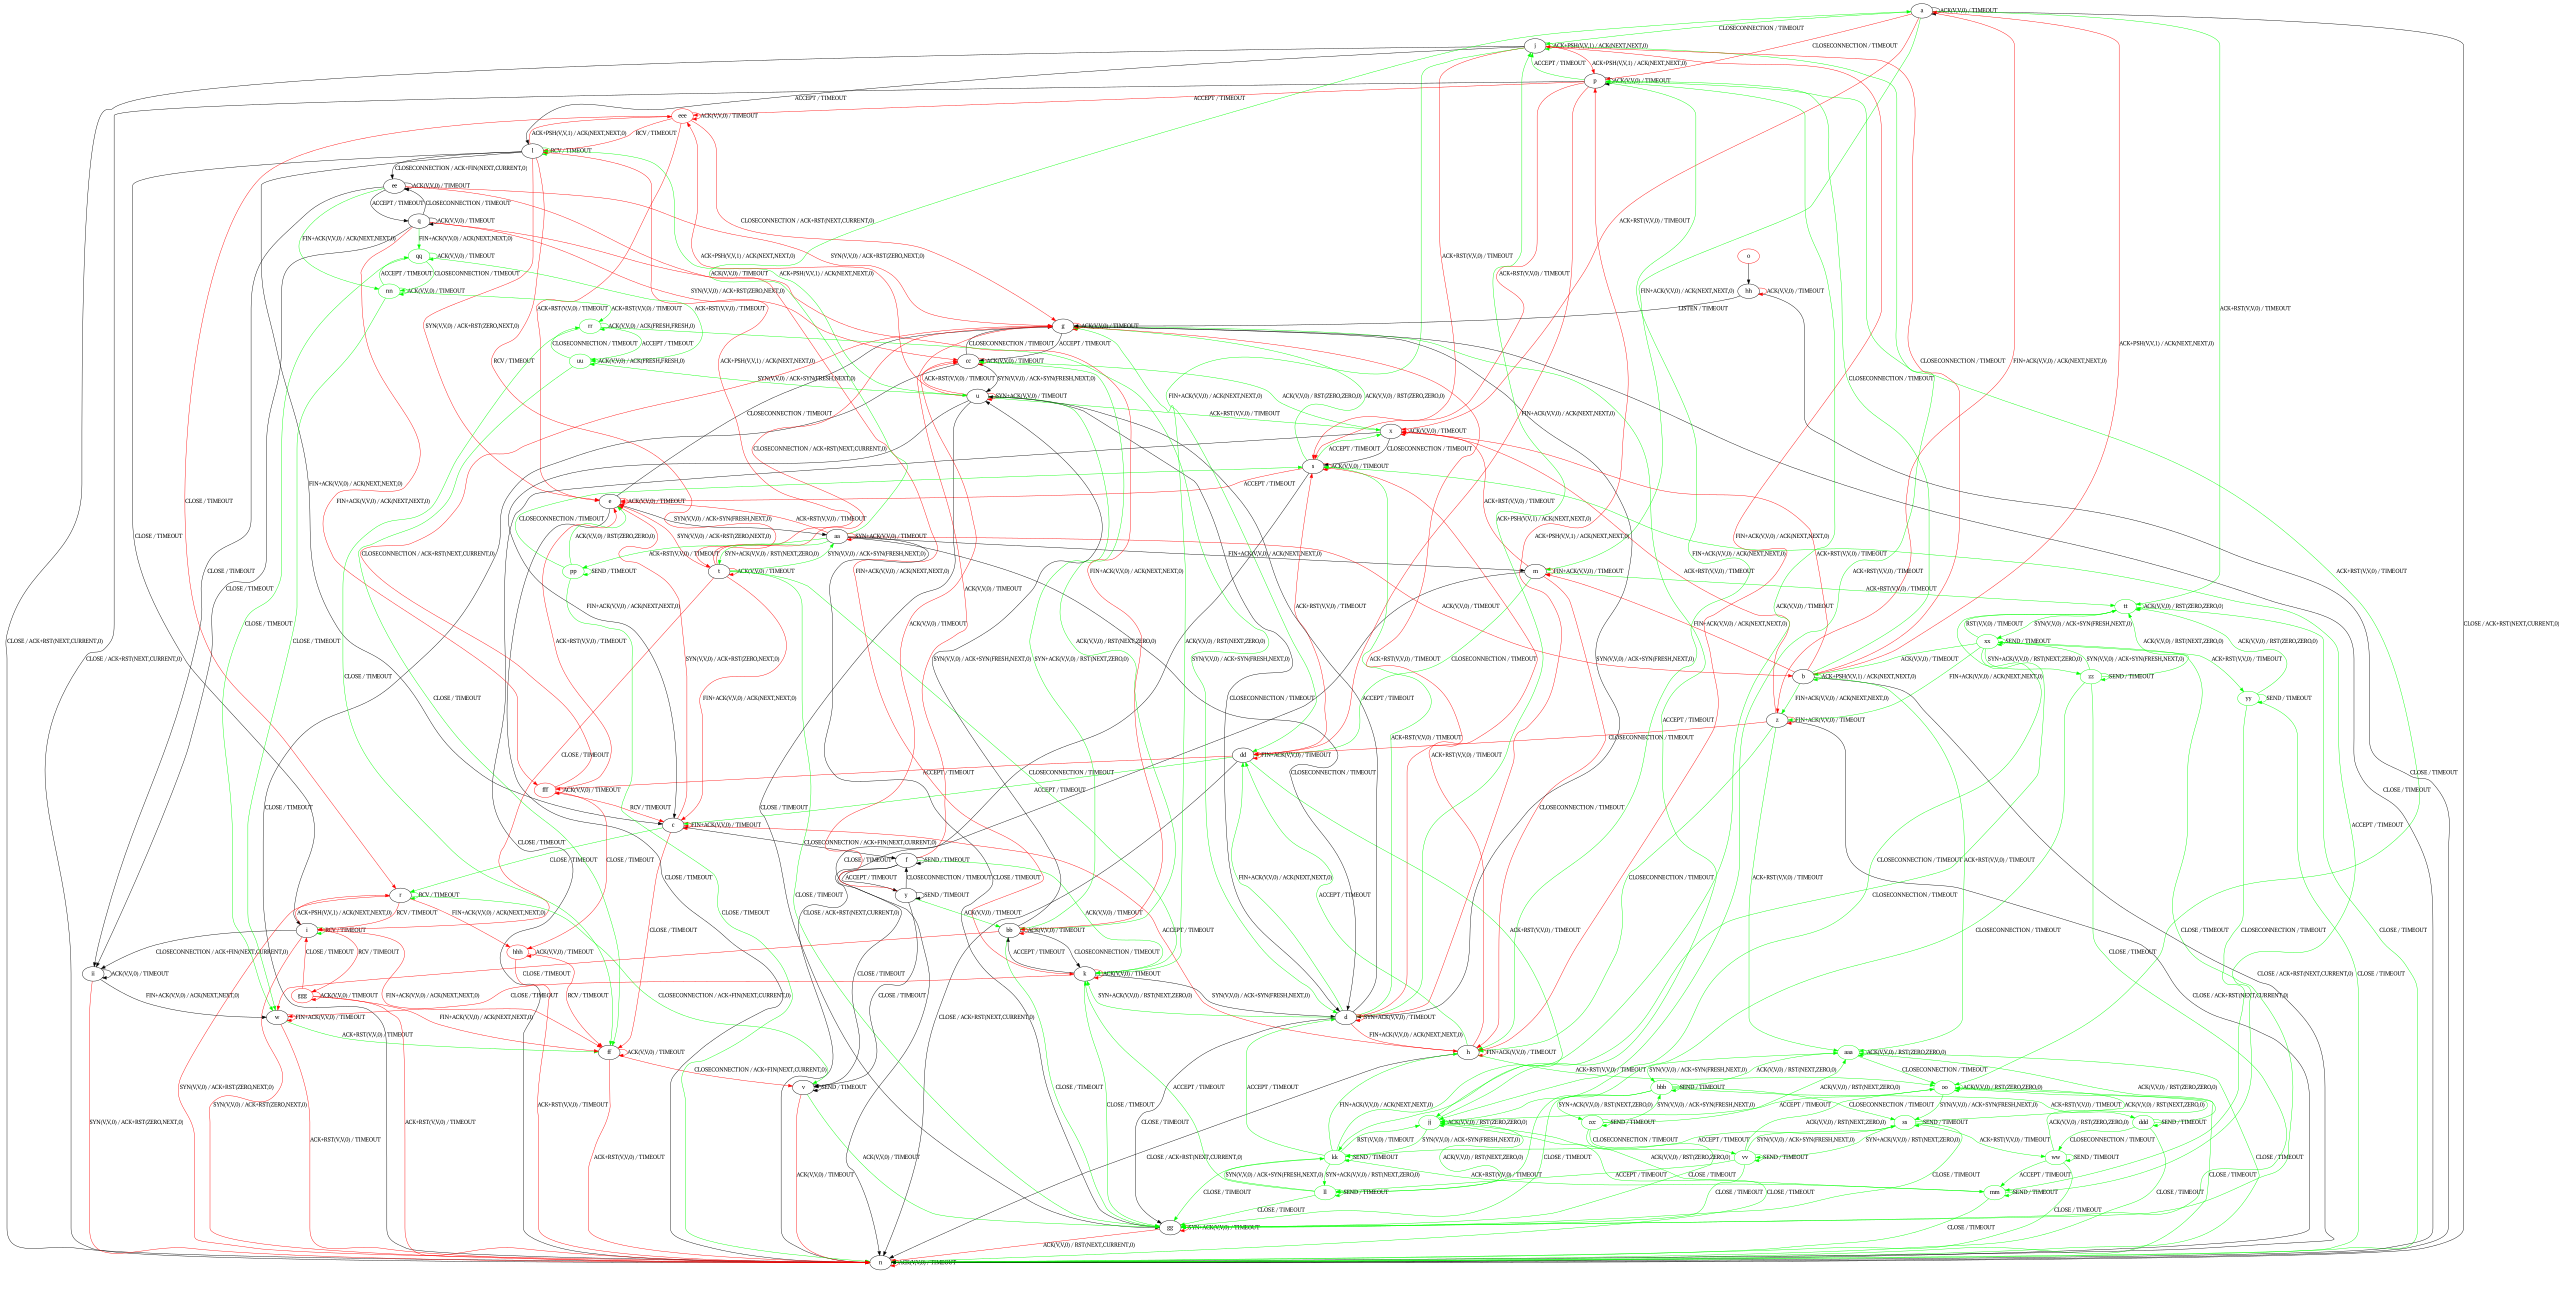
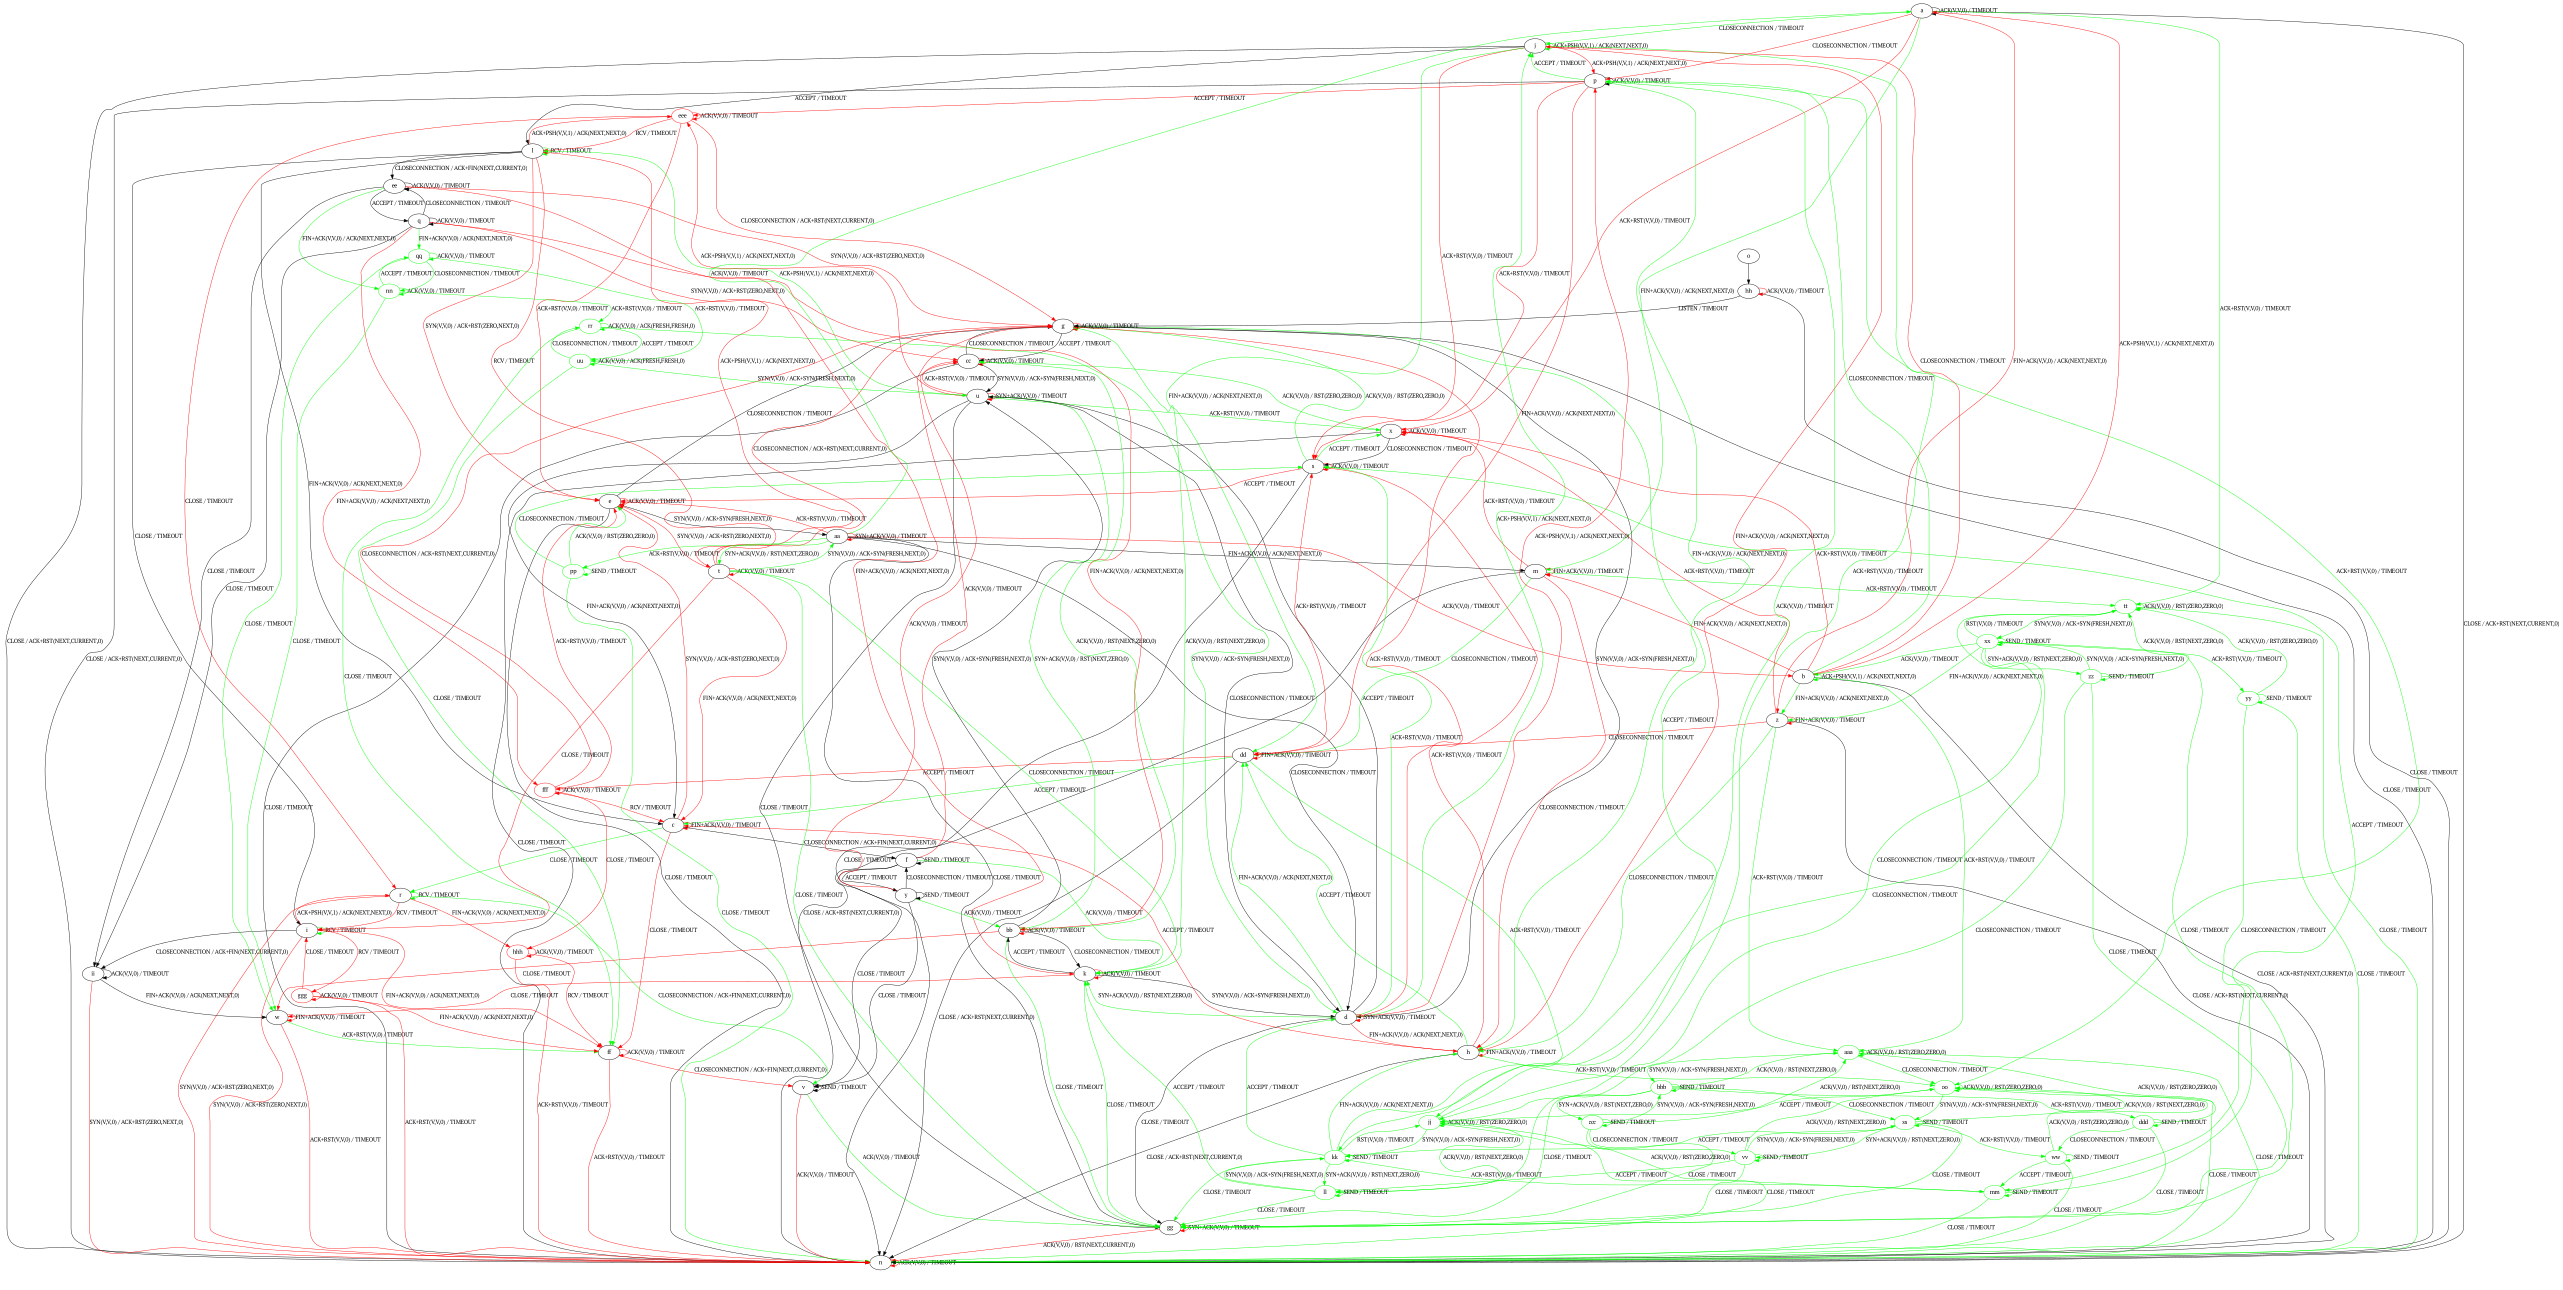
(1749, 256) -> (1749, 256)
